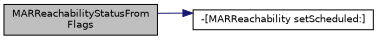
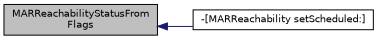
(170, 13) -> (180, 26)
